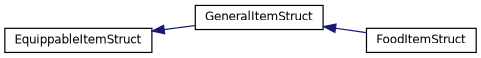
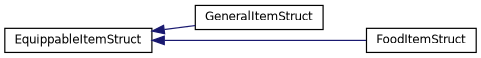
(351, 30) -> (265, 40)
